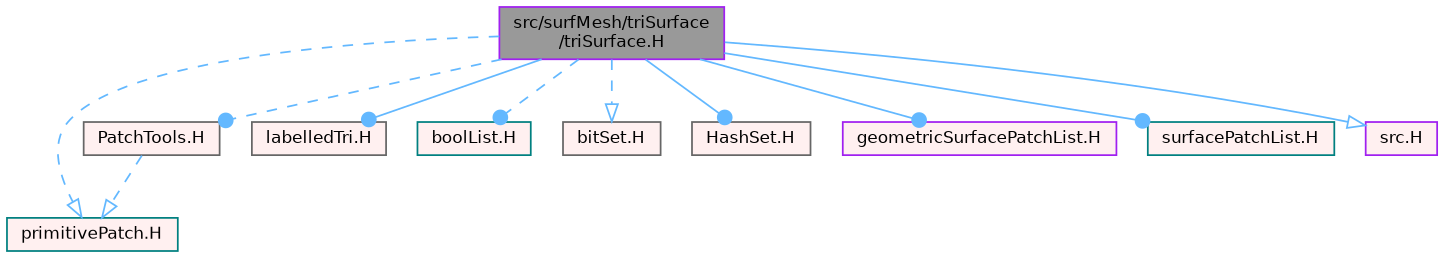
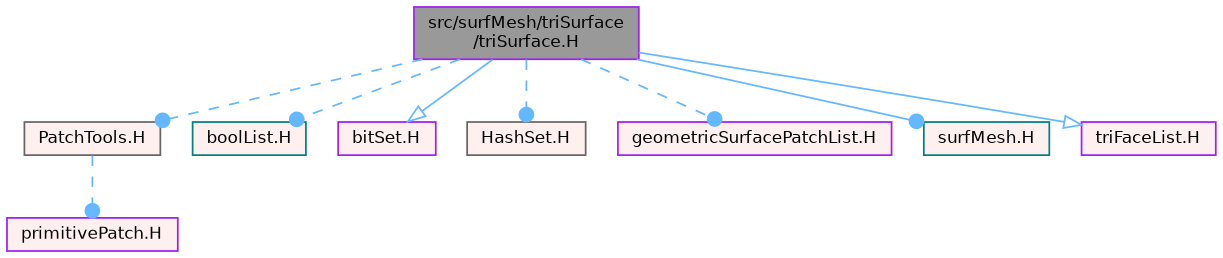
(235, 60) -> none
(612, 82) -> (458, 85)
(682, 86) -> (526, 83)
(806, 89) -> (645, 88)
(319, 139) -> none
(612, 139) -> (387, 139)
(1241, 139) -> (987, 139)
(1401, 139) -> (1149, 139)
(127, 179) -> (92, 180)
(92, 234) -> (92, 234)
